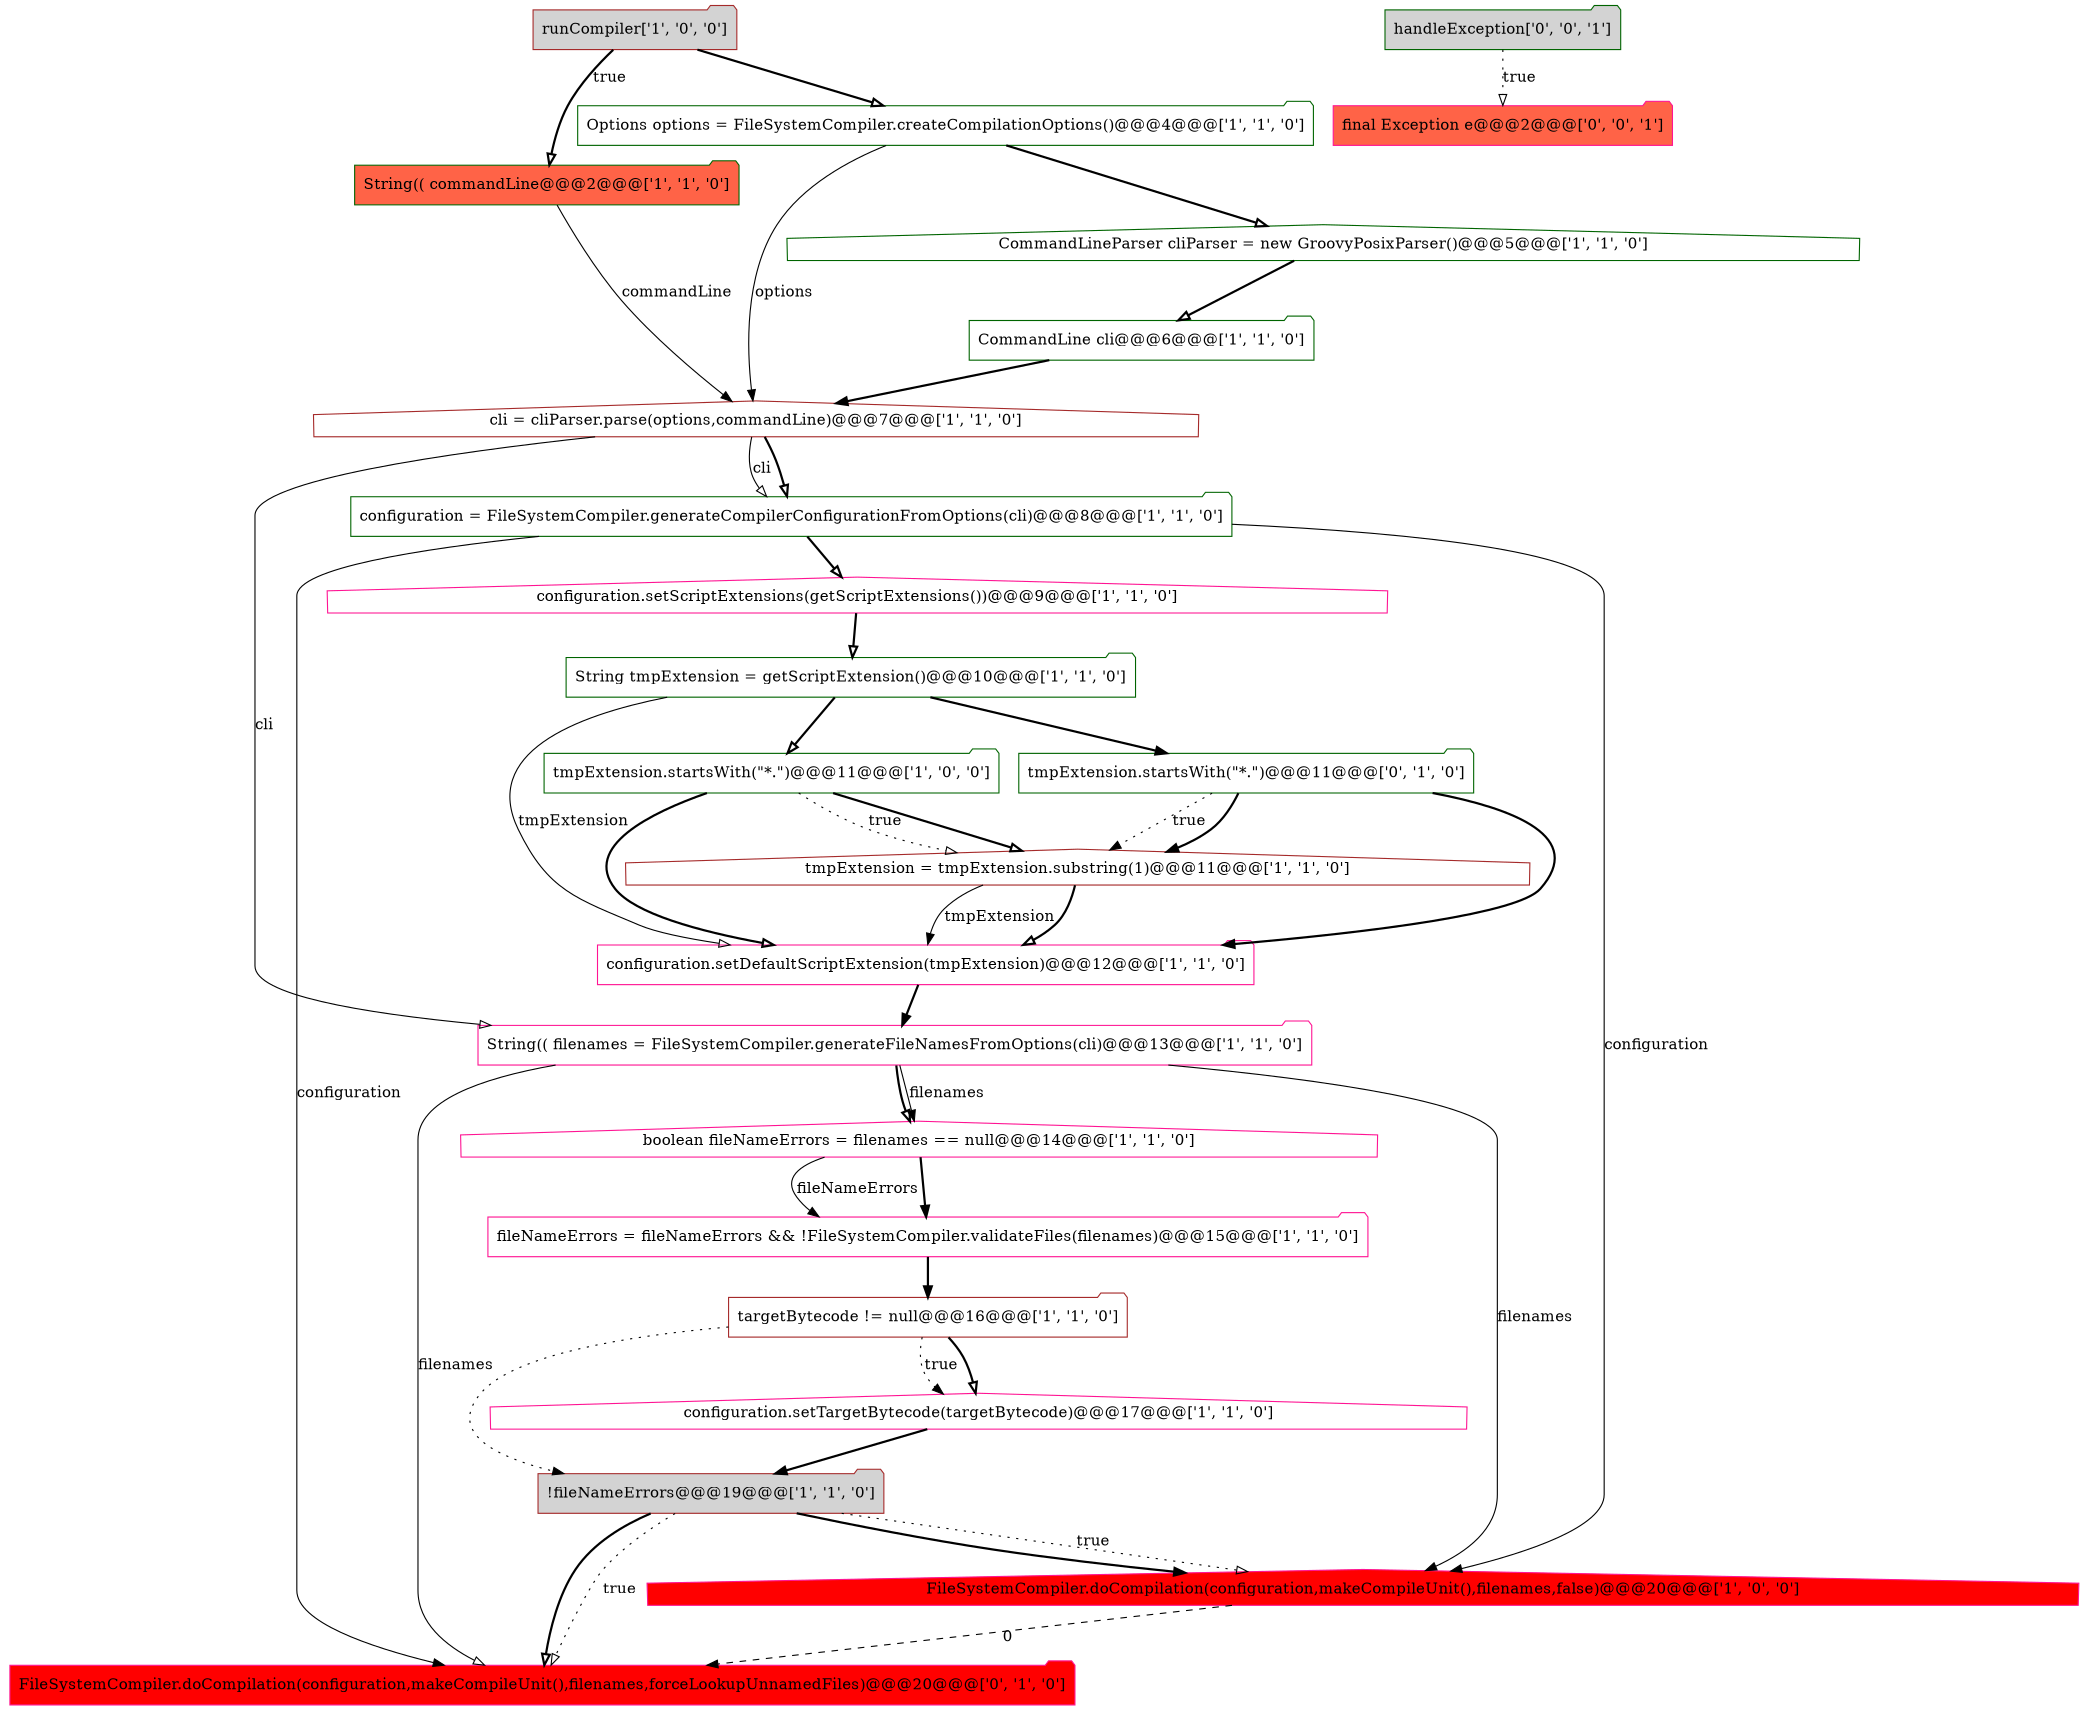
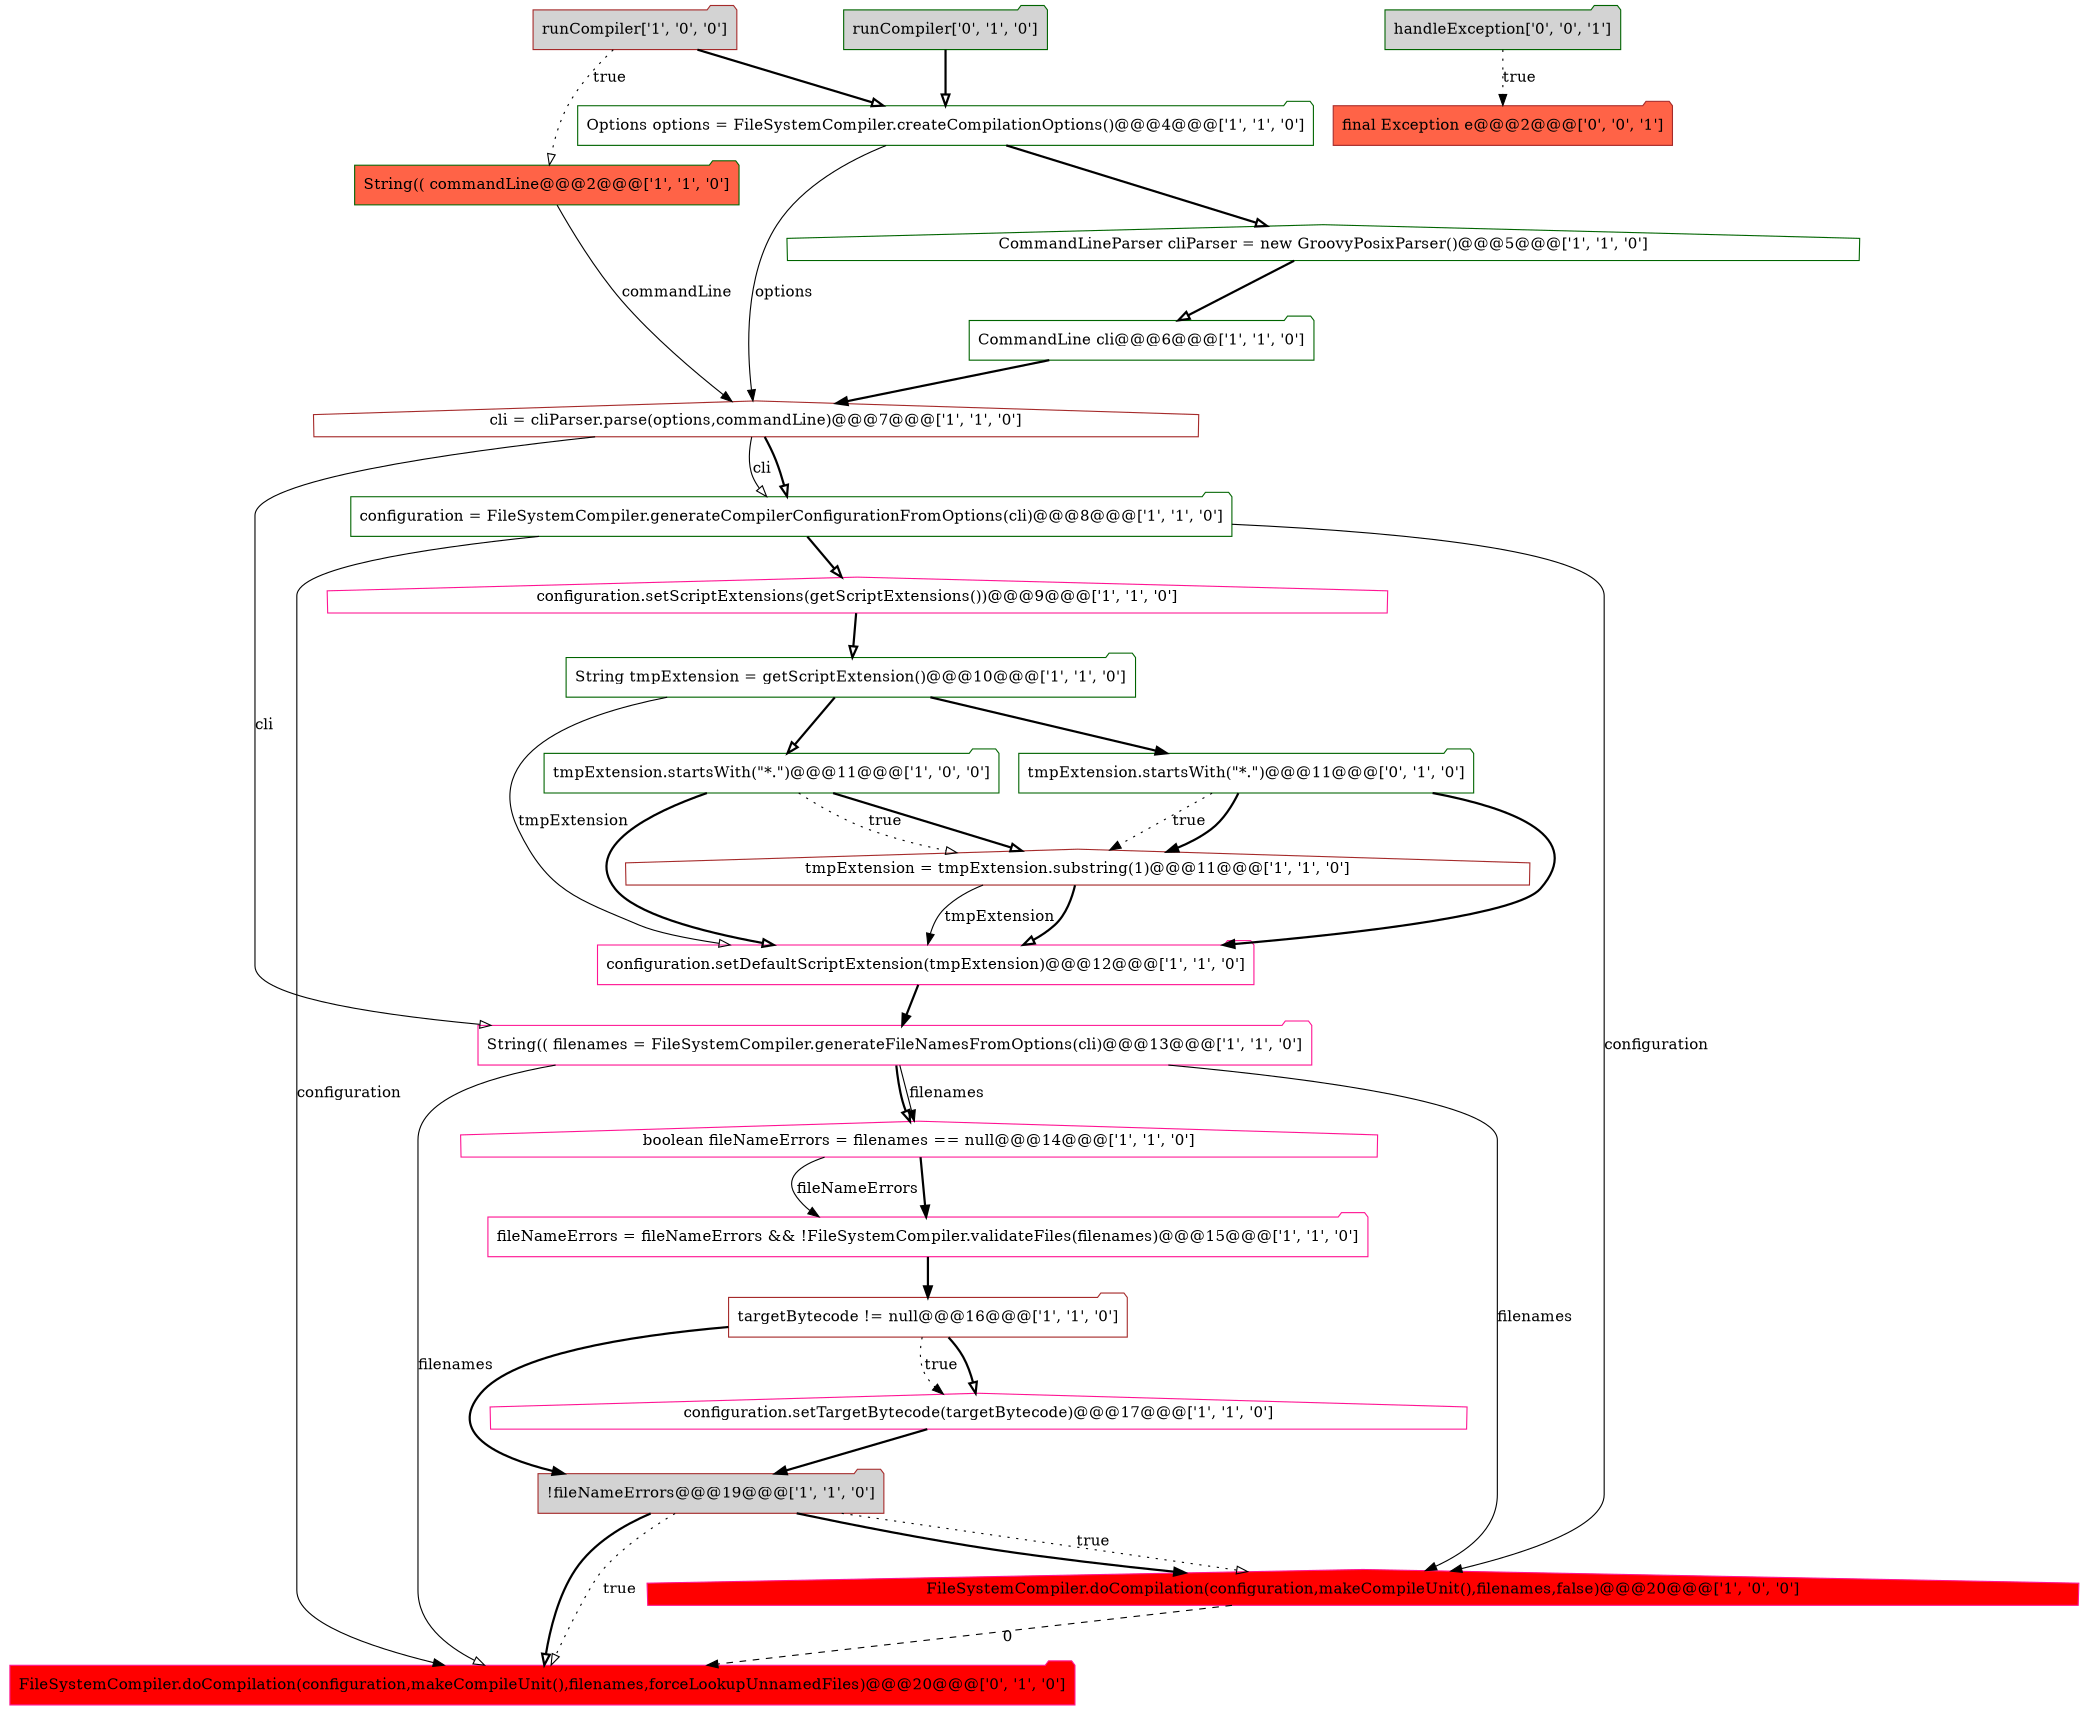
none -> (946, 30)
(1503, 72) -> (1503, 72)
(573, 97) -> (573, 97)
(1503, 126) -> (1503, 126)
(536, 1362) -> (536, 1362)
